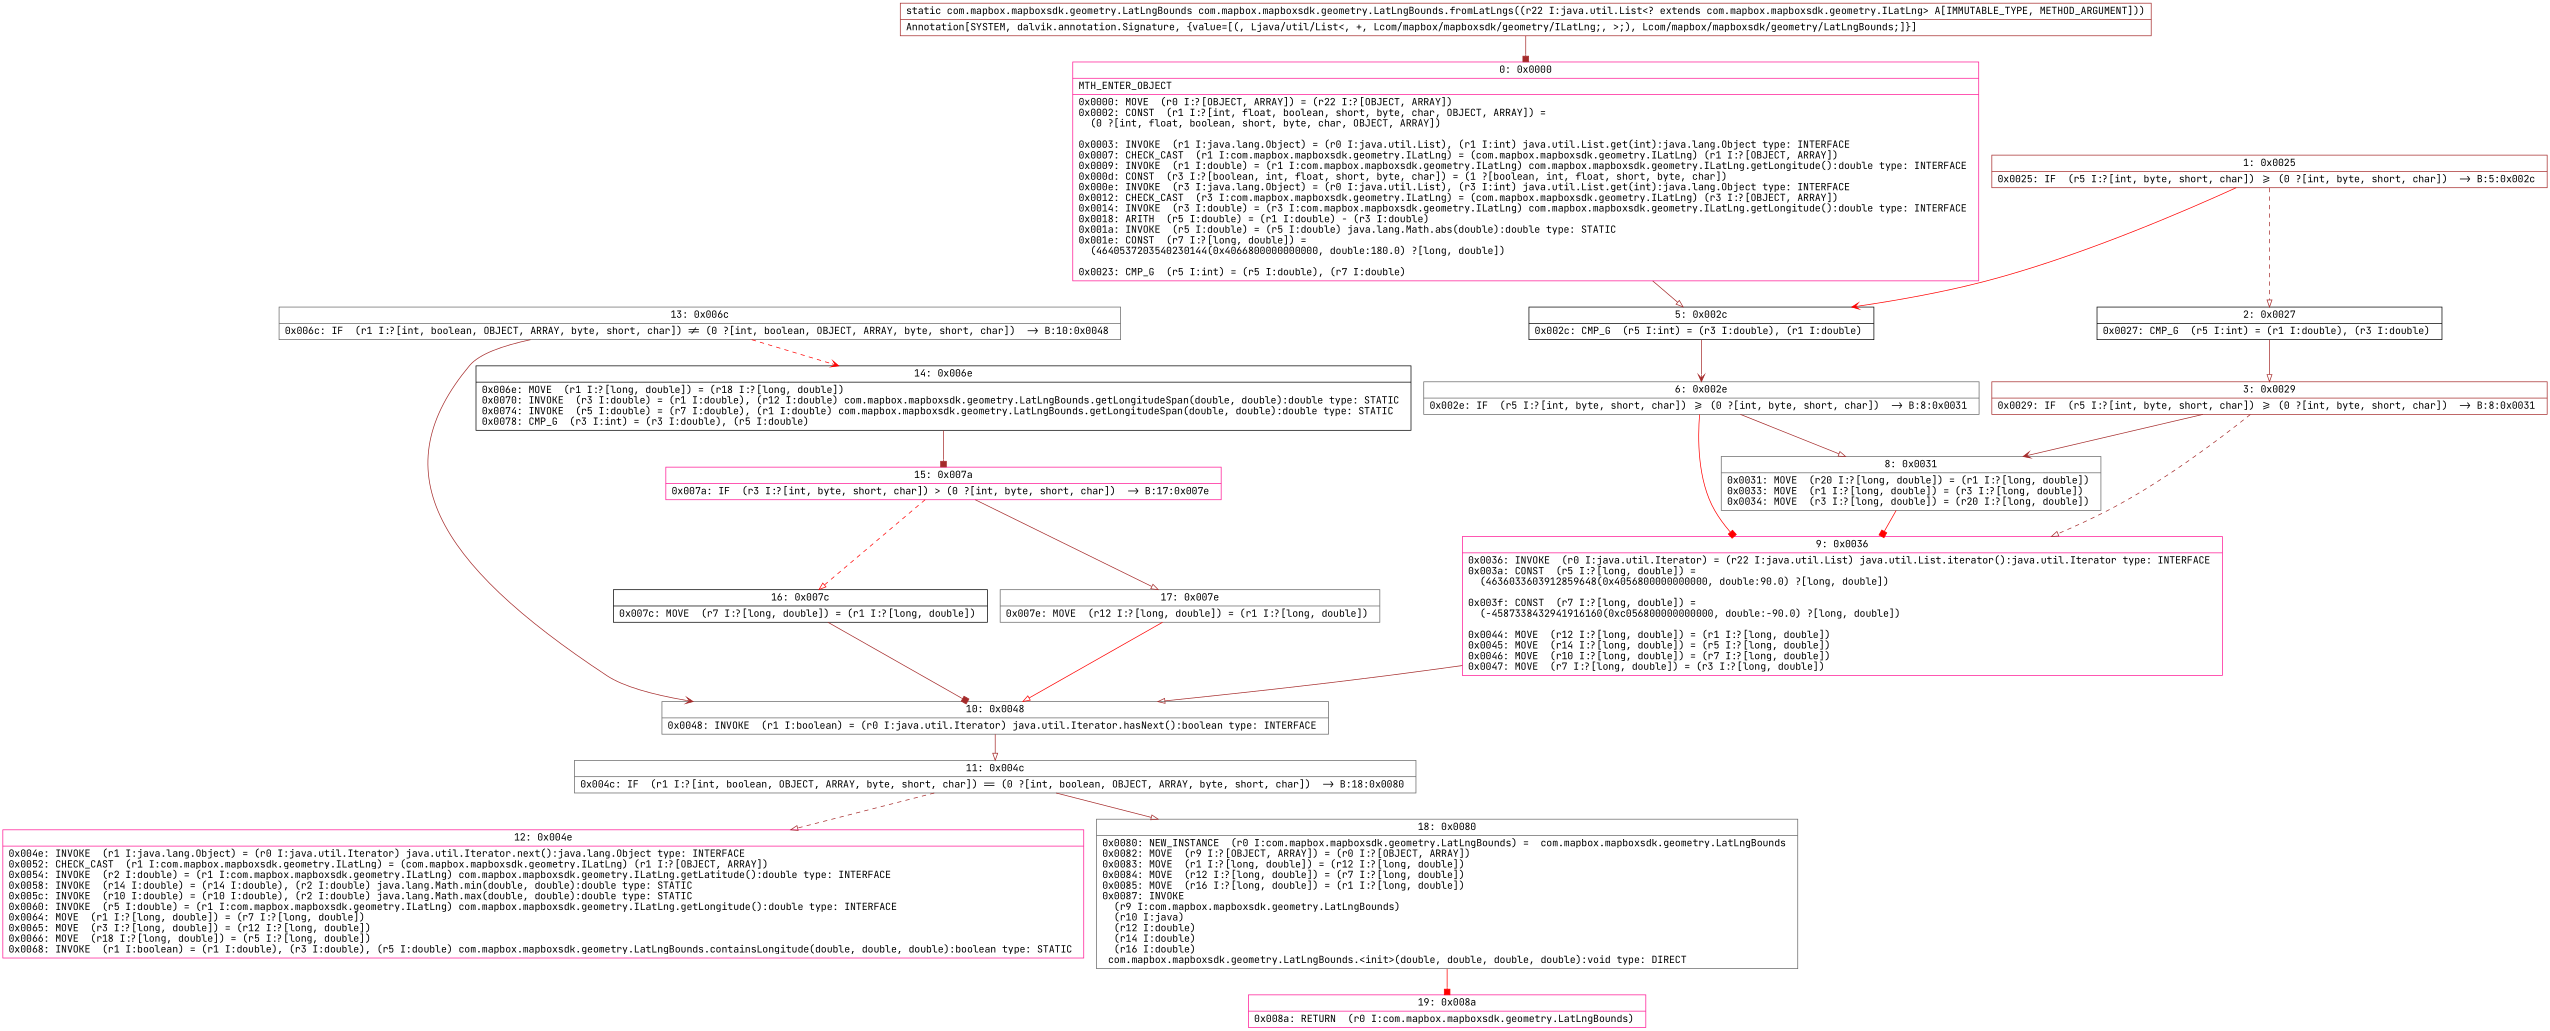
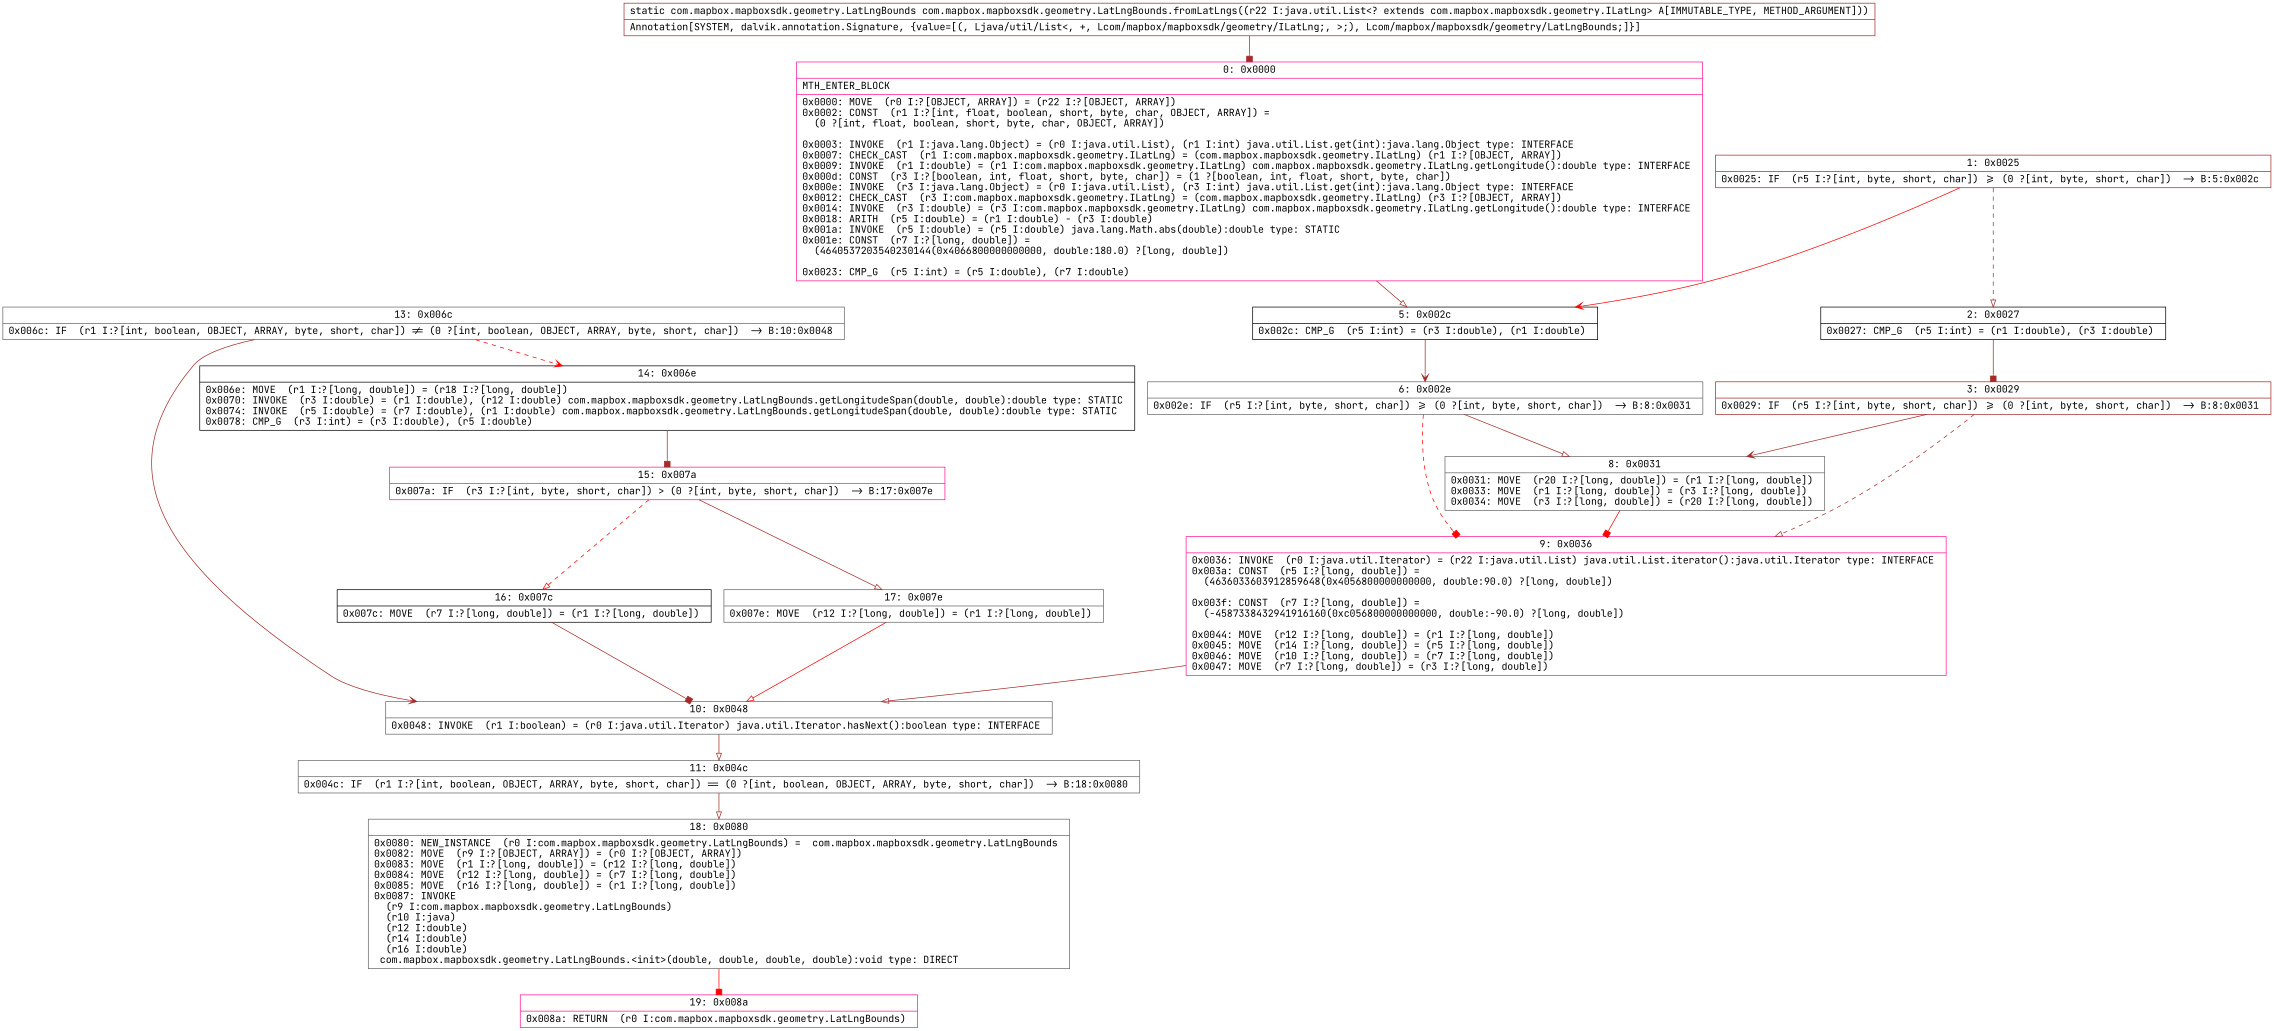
(1126, 86) -> (846, 86)
(2270, 357) -> (1993, 357)
(1703, 476) -> (1426, 476)
(543, 894) -> none
